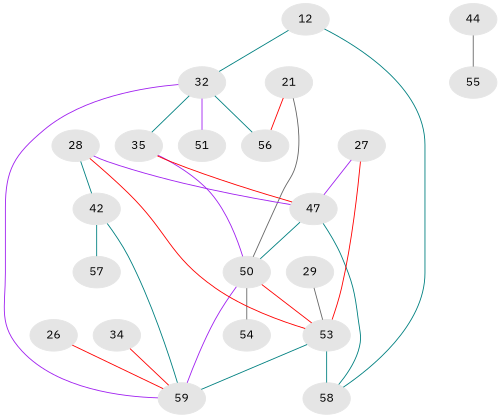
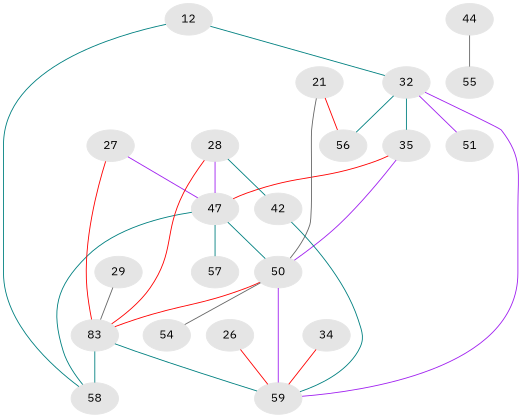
(97, 241) -> (215, 241)
(327, 335) -> (95, 335)
